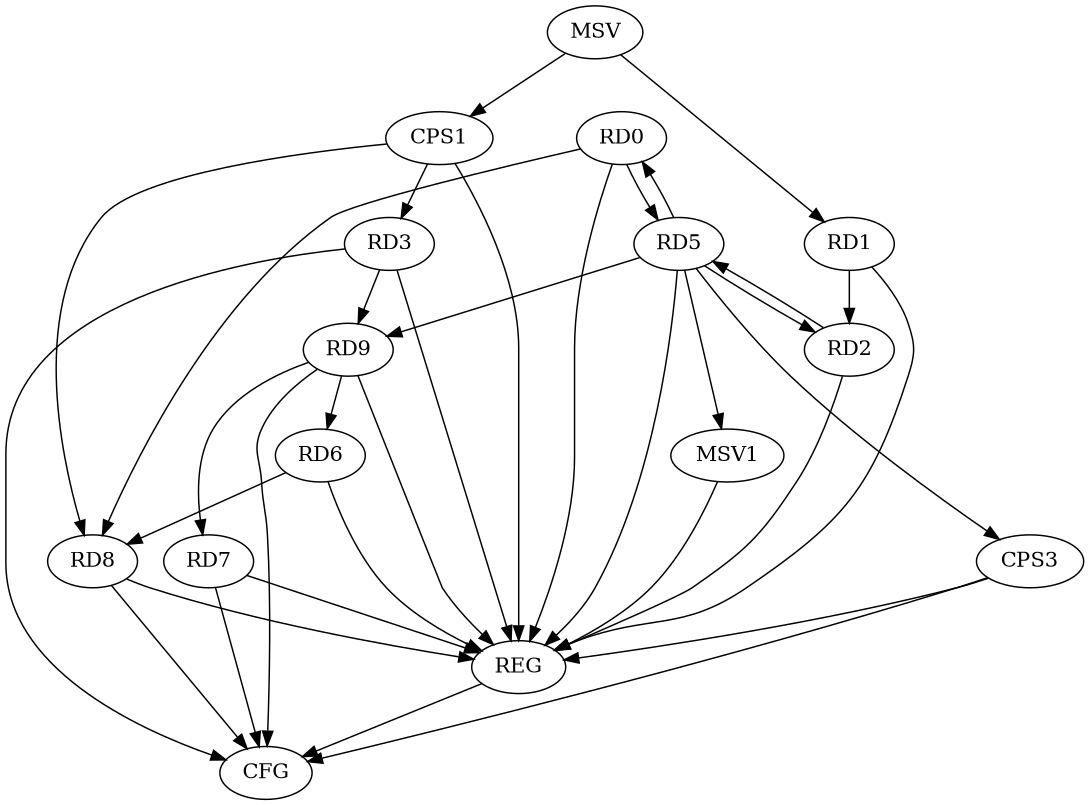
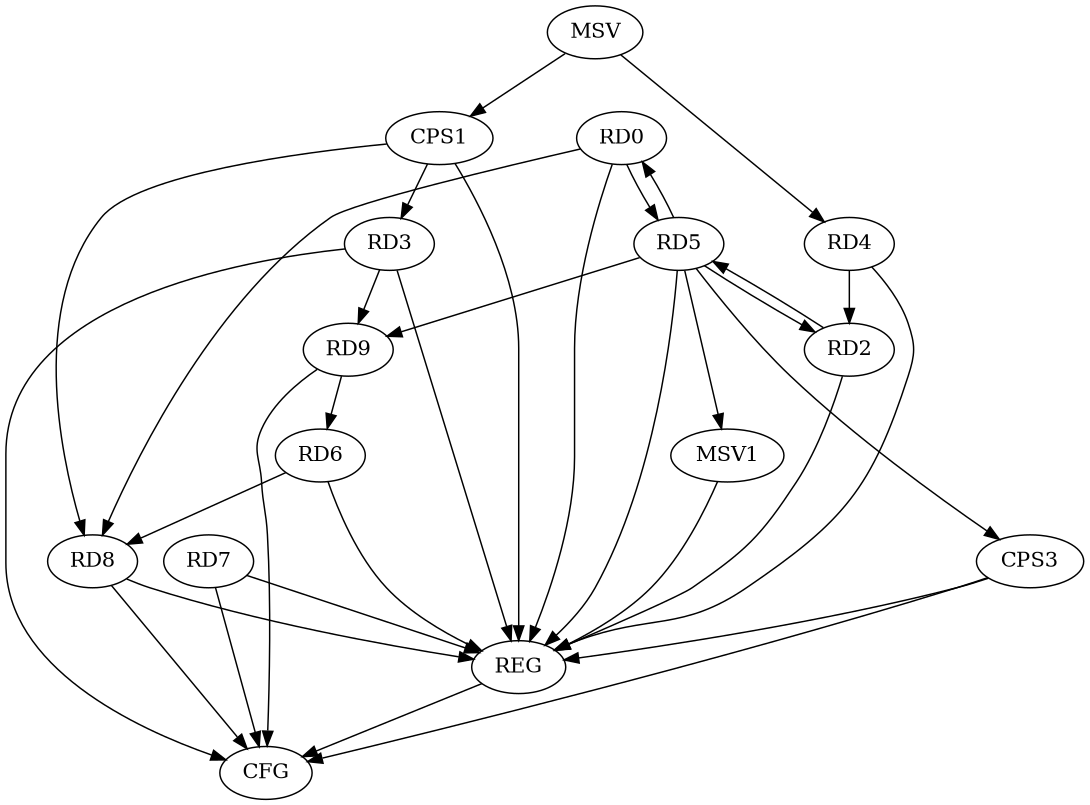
(849, 244) -> (849, 244)
(220, 419) -> none
(411, 511) -> none
